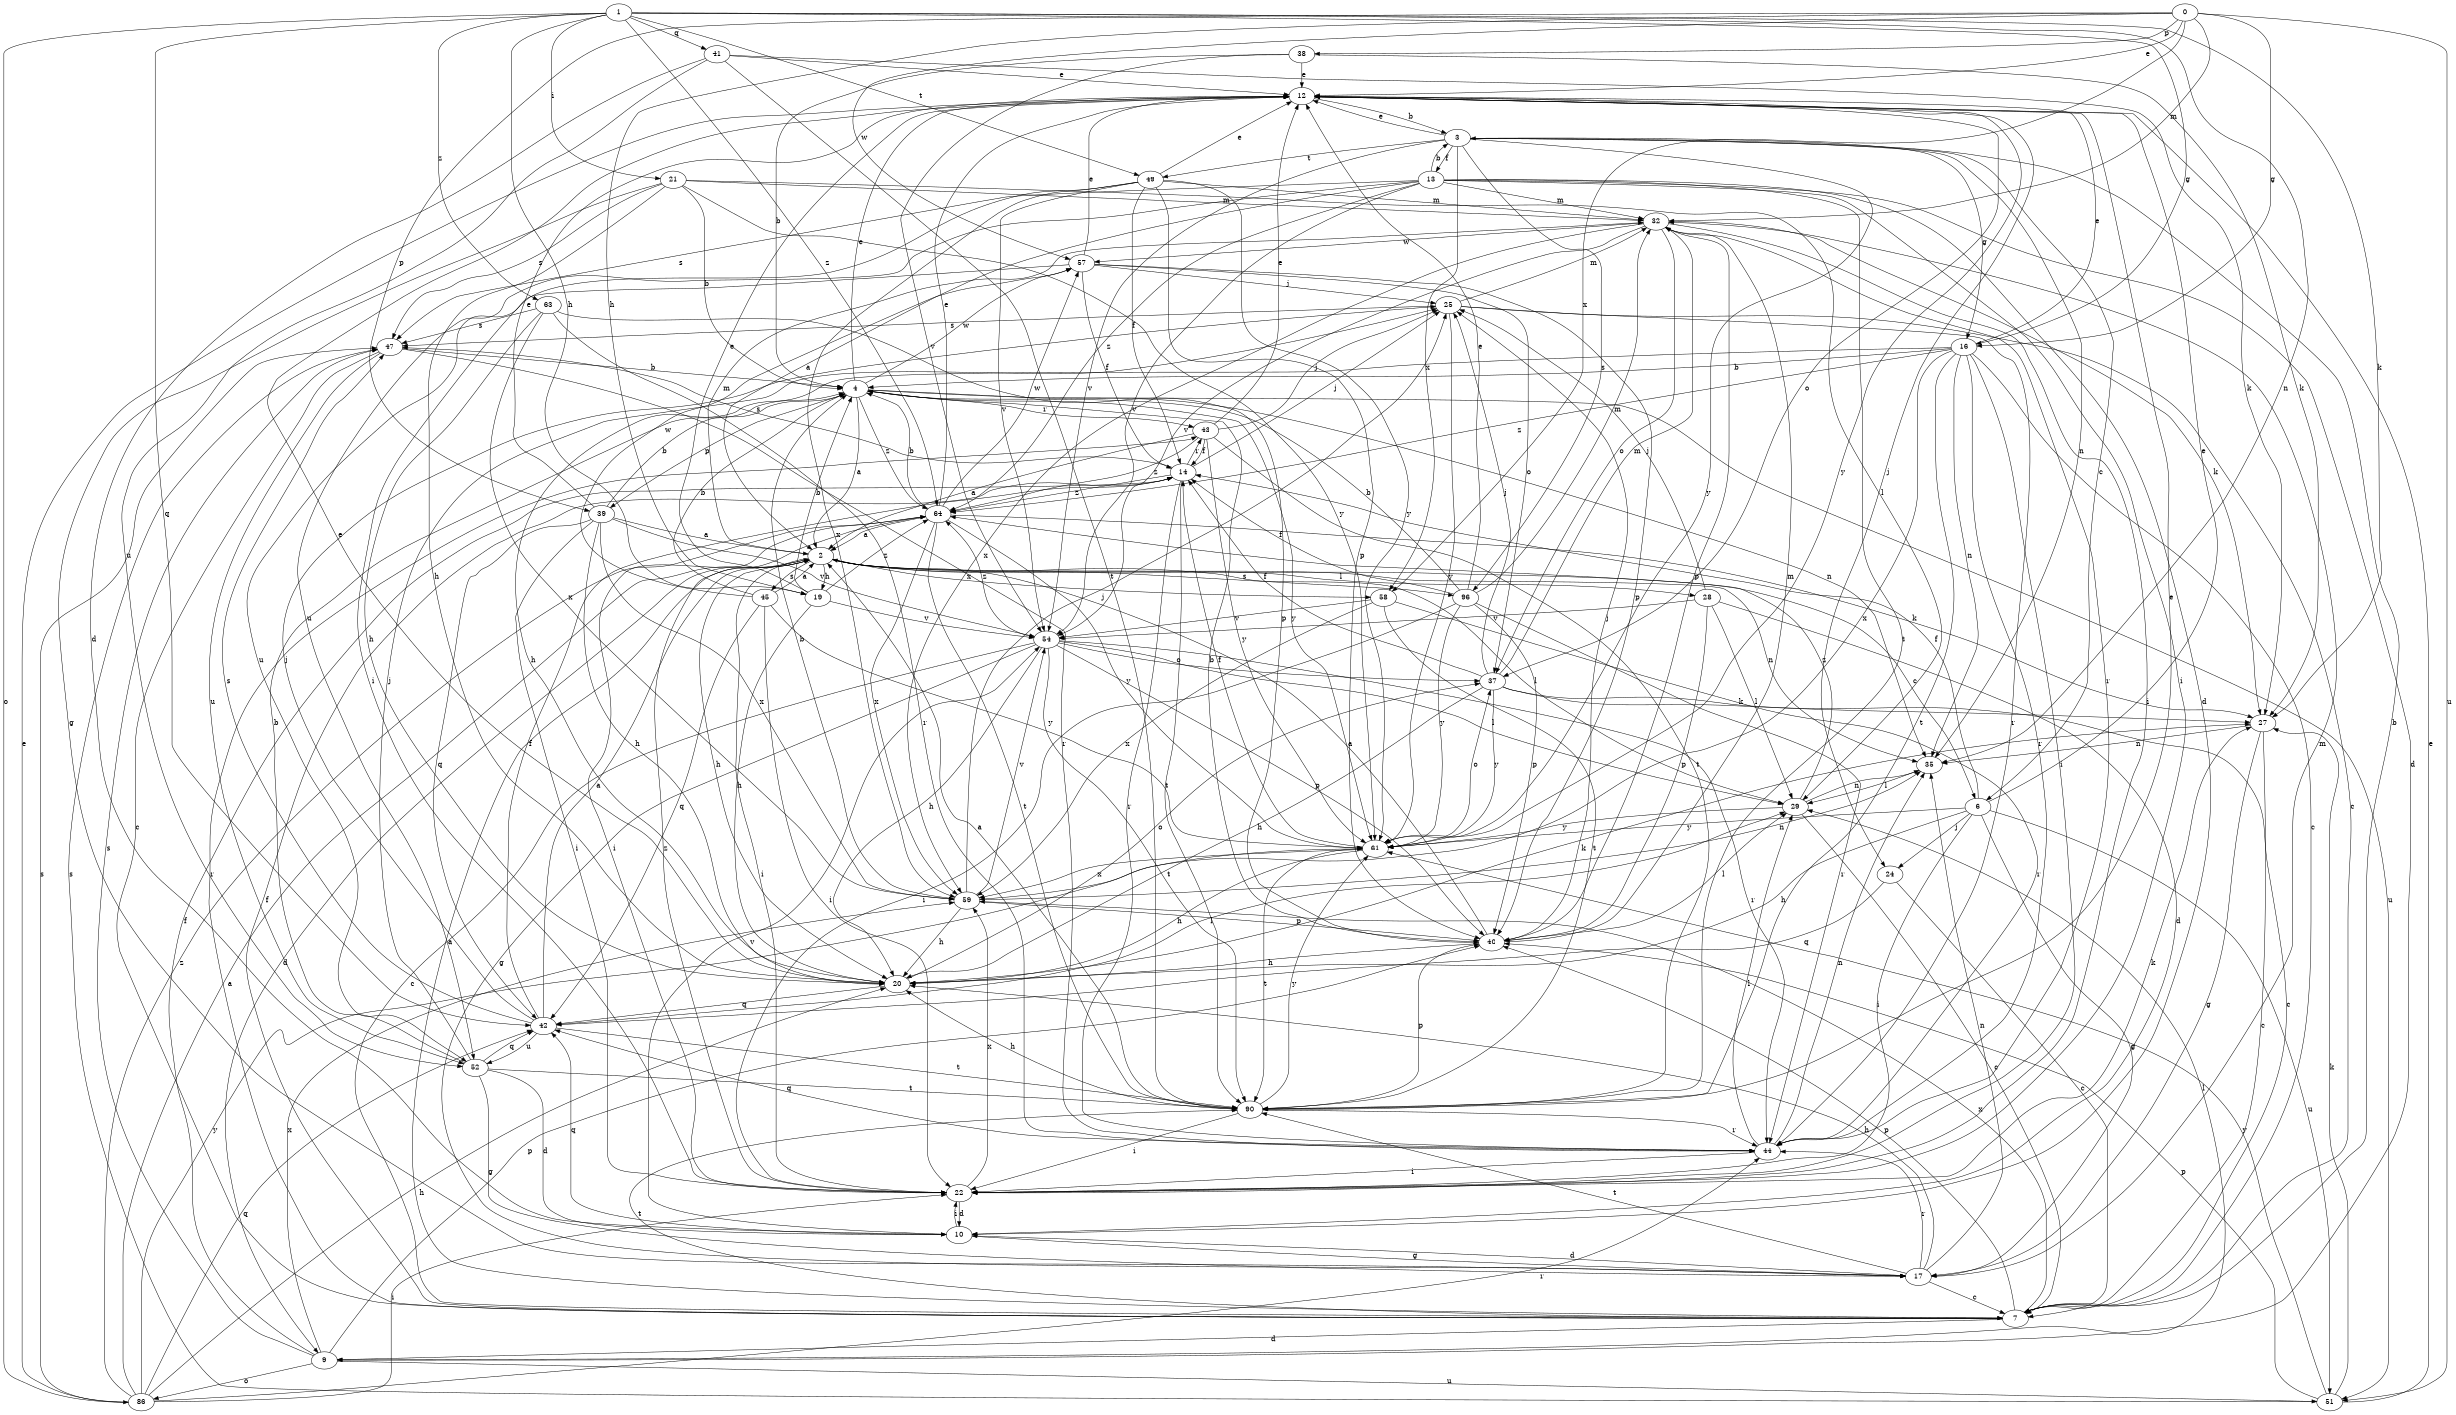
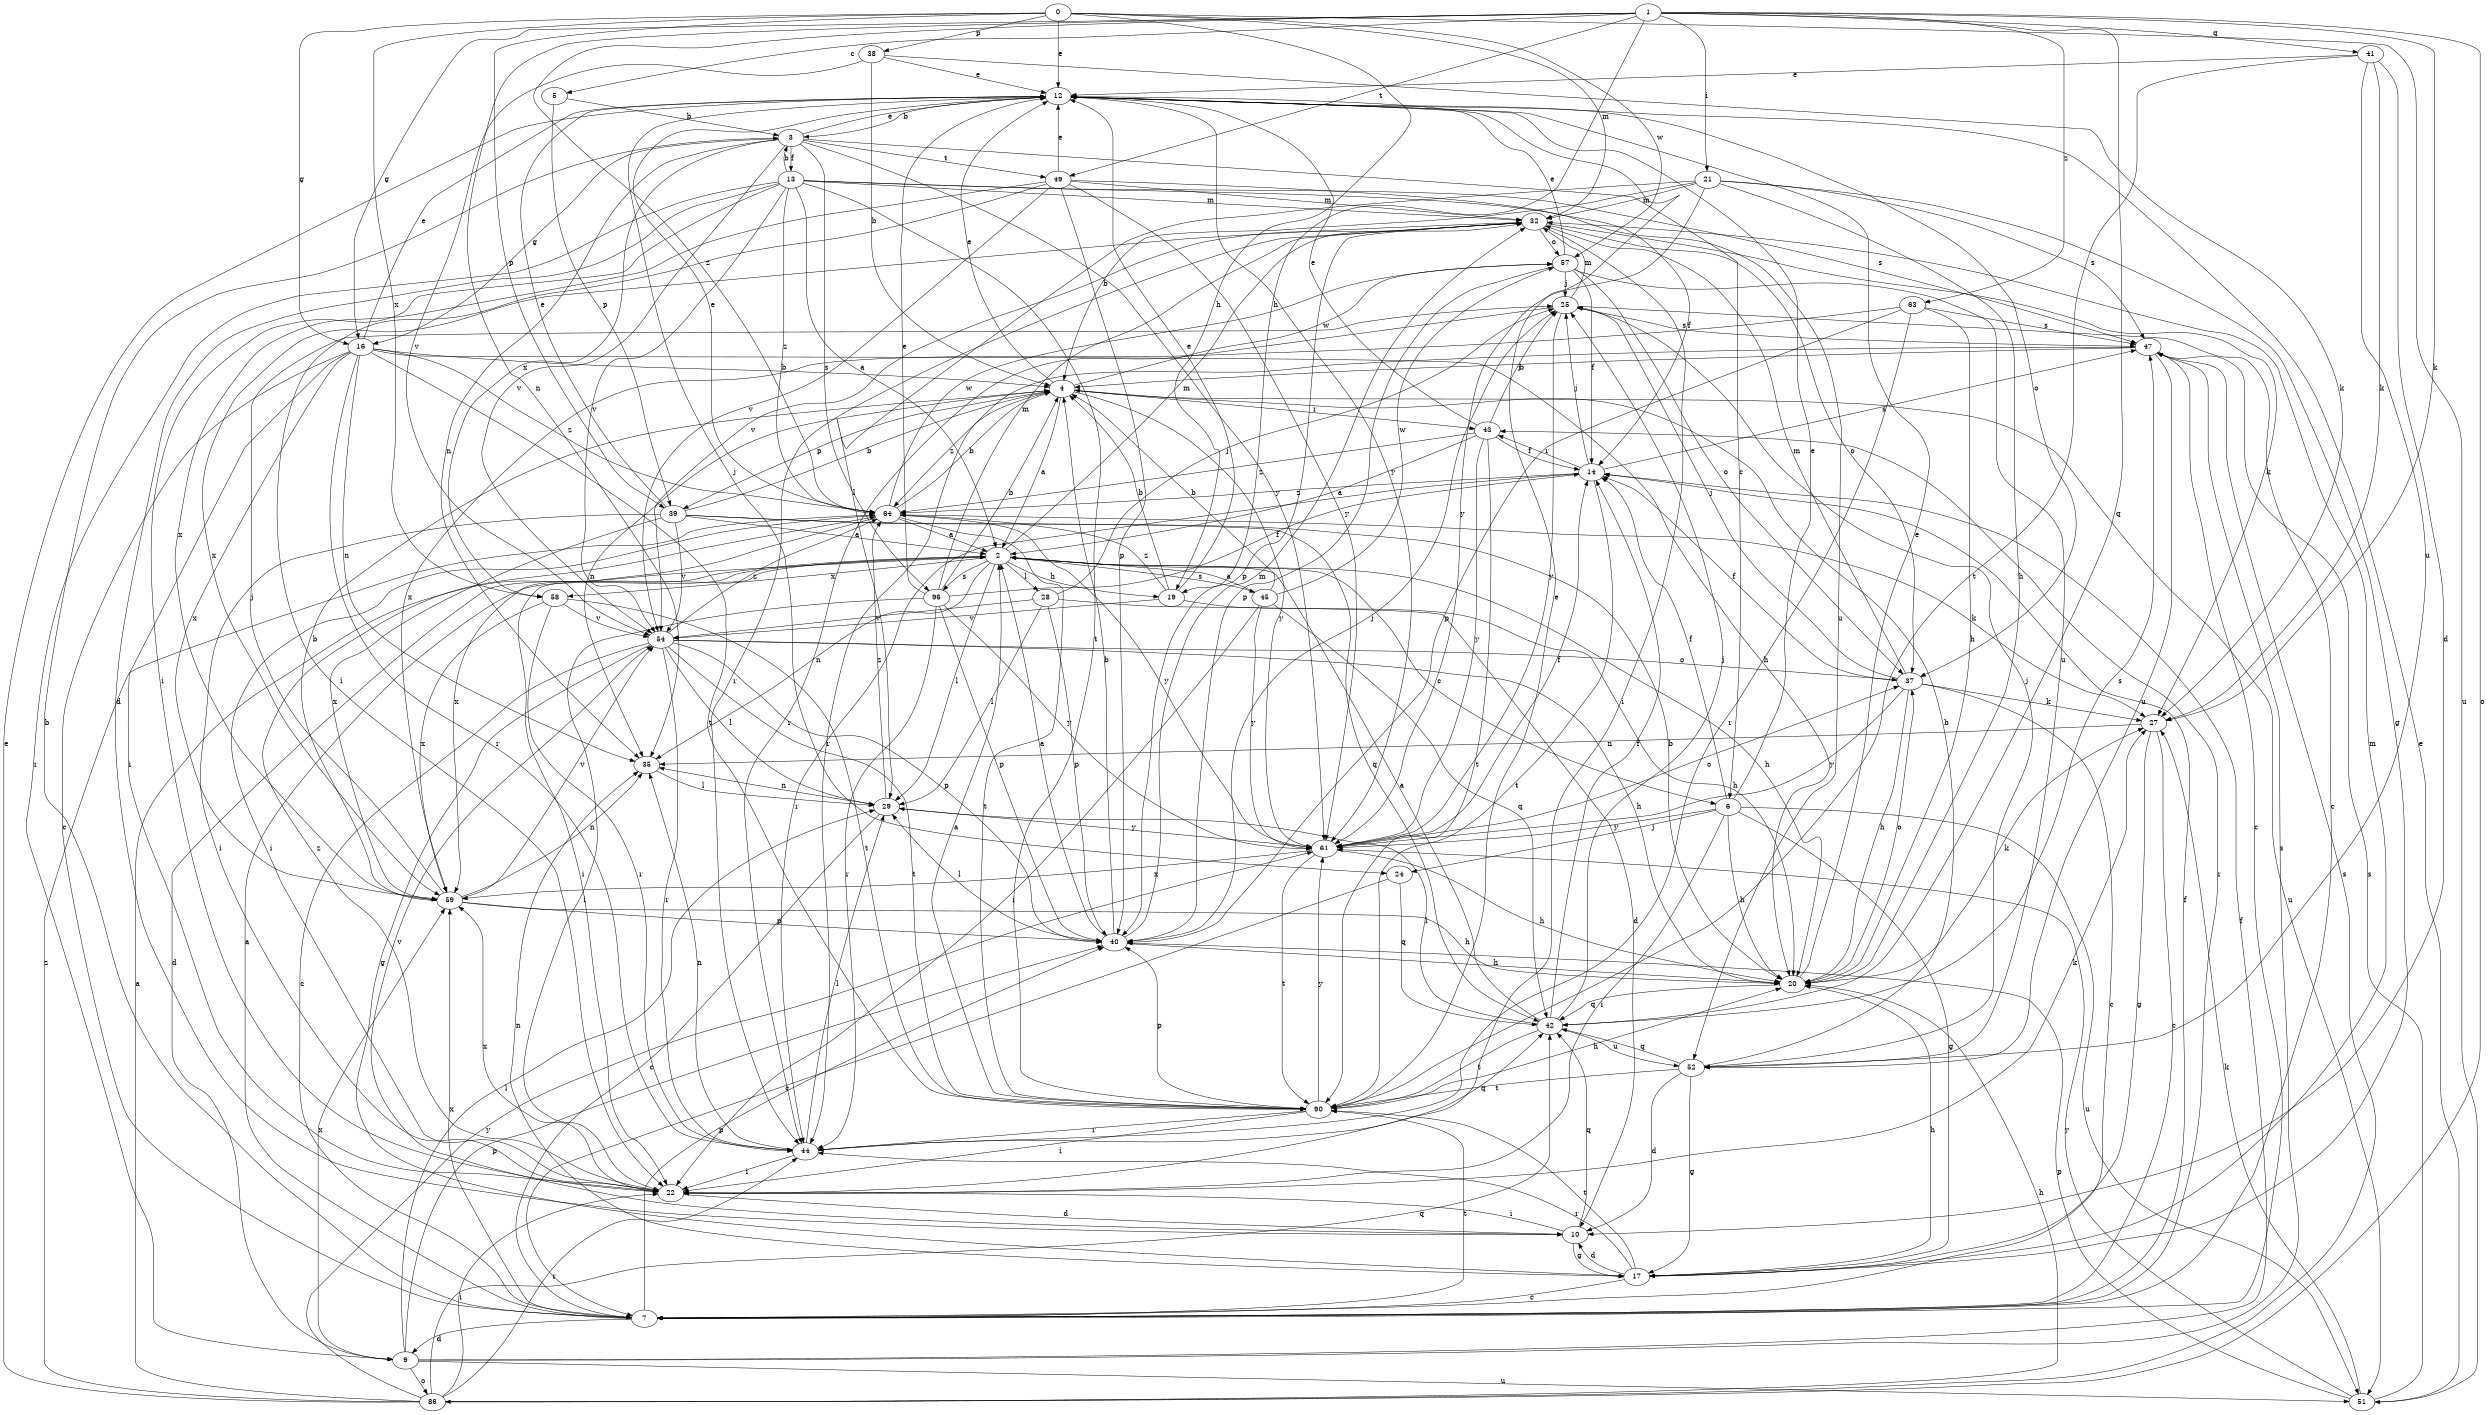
none -> (555, 96)
(1406, 242) -> (1554, 242)
(638, 744) -> (1671, 744)
(2413, 765) -> (36, 765)
